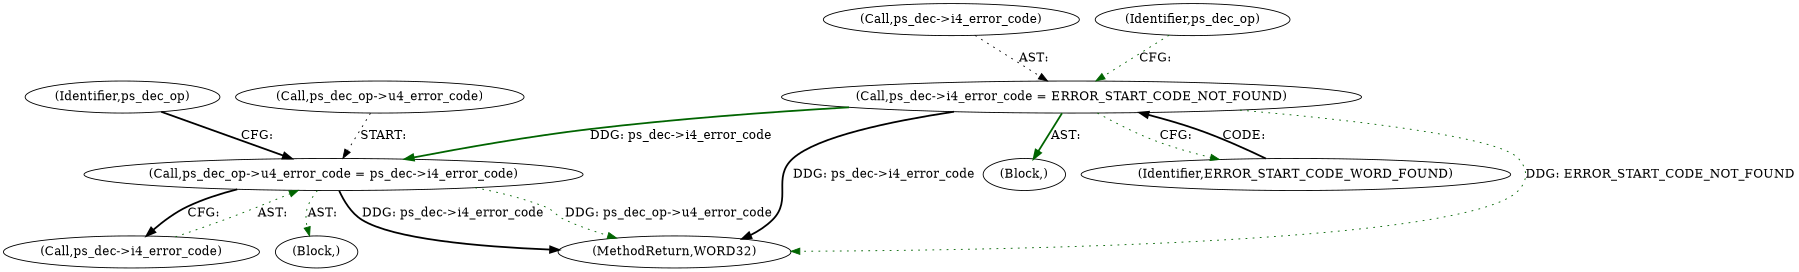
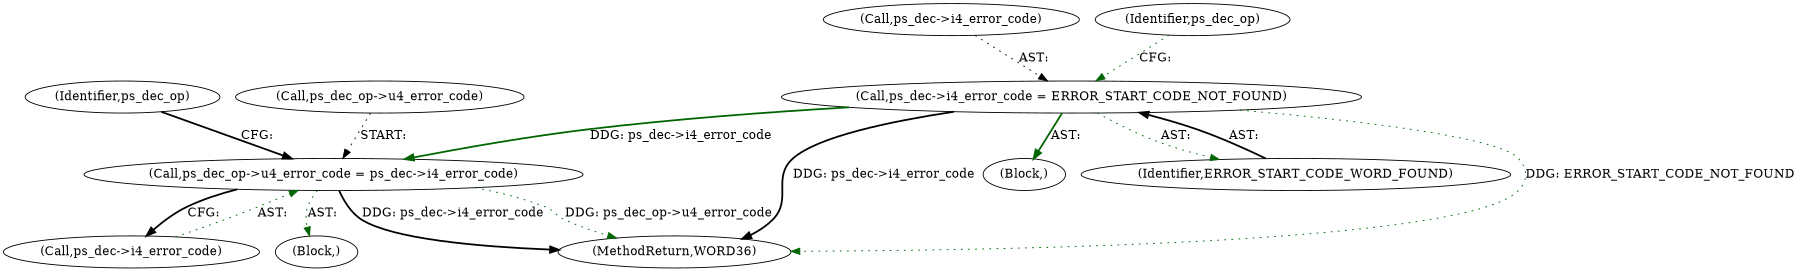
(1178, 136) -> (1178, 136)
(1246, 136) -> (1246, 136)
(675, 252) -> (675, 252)
